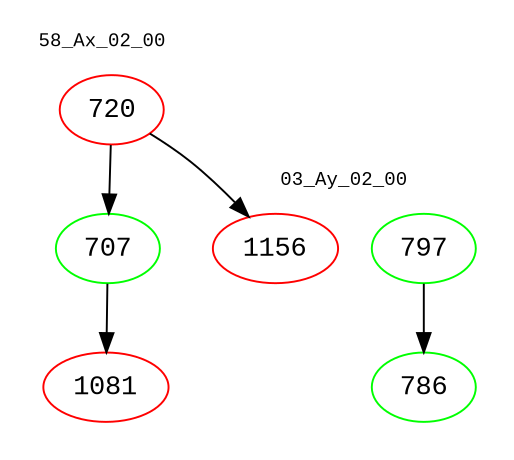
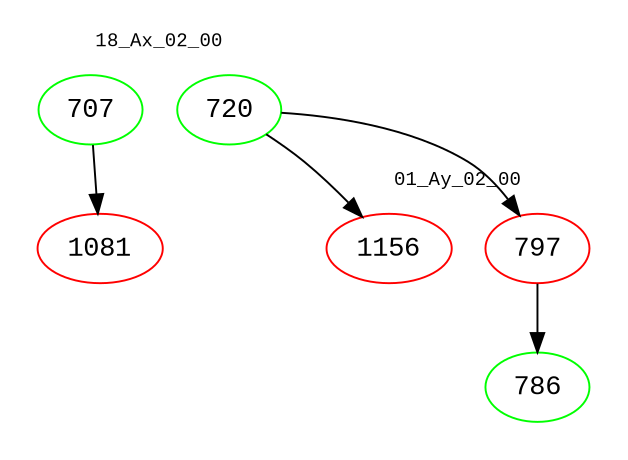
(103, 41) -> (160, 41)
(112, 110) -> (229, 110)
(110, 170) -> (404, 134)
(345, 180) -> (458, 180)
(424, 249) -> (537, 249)
